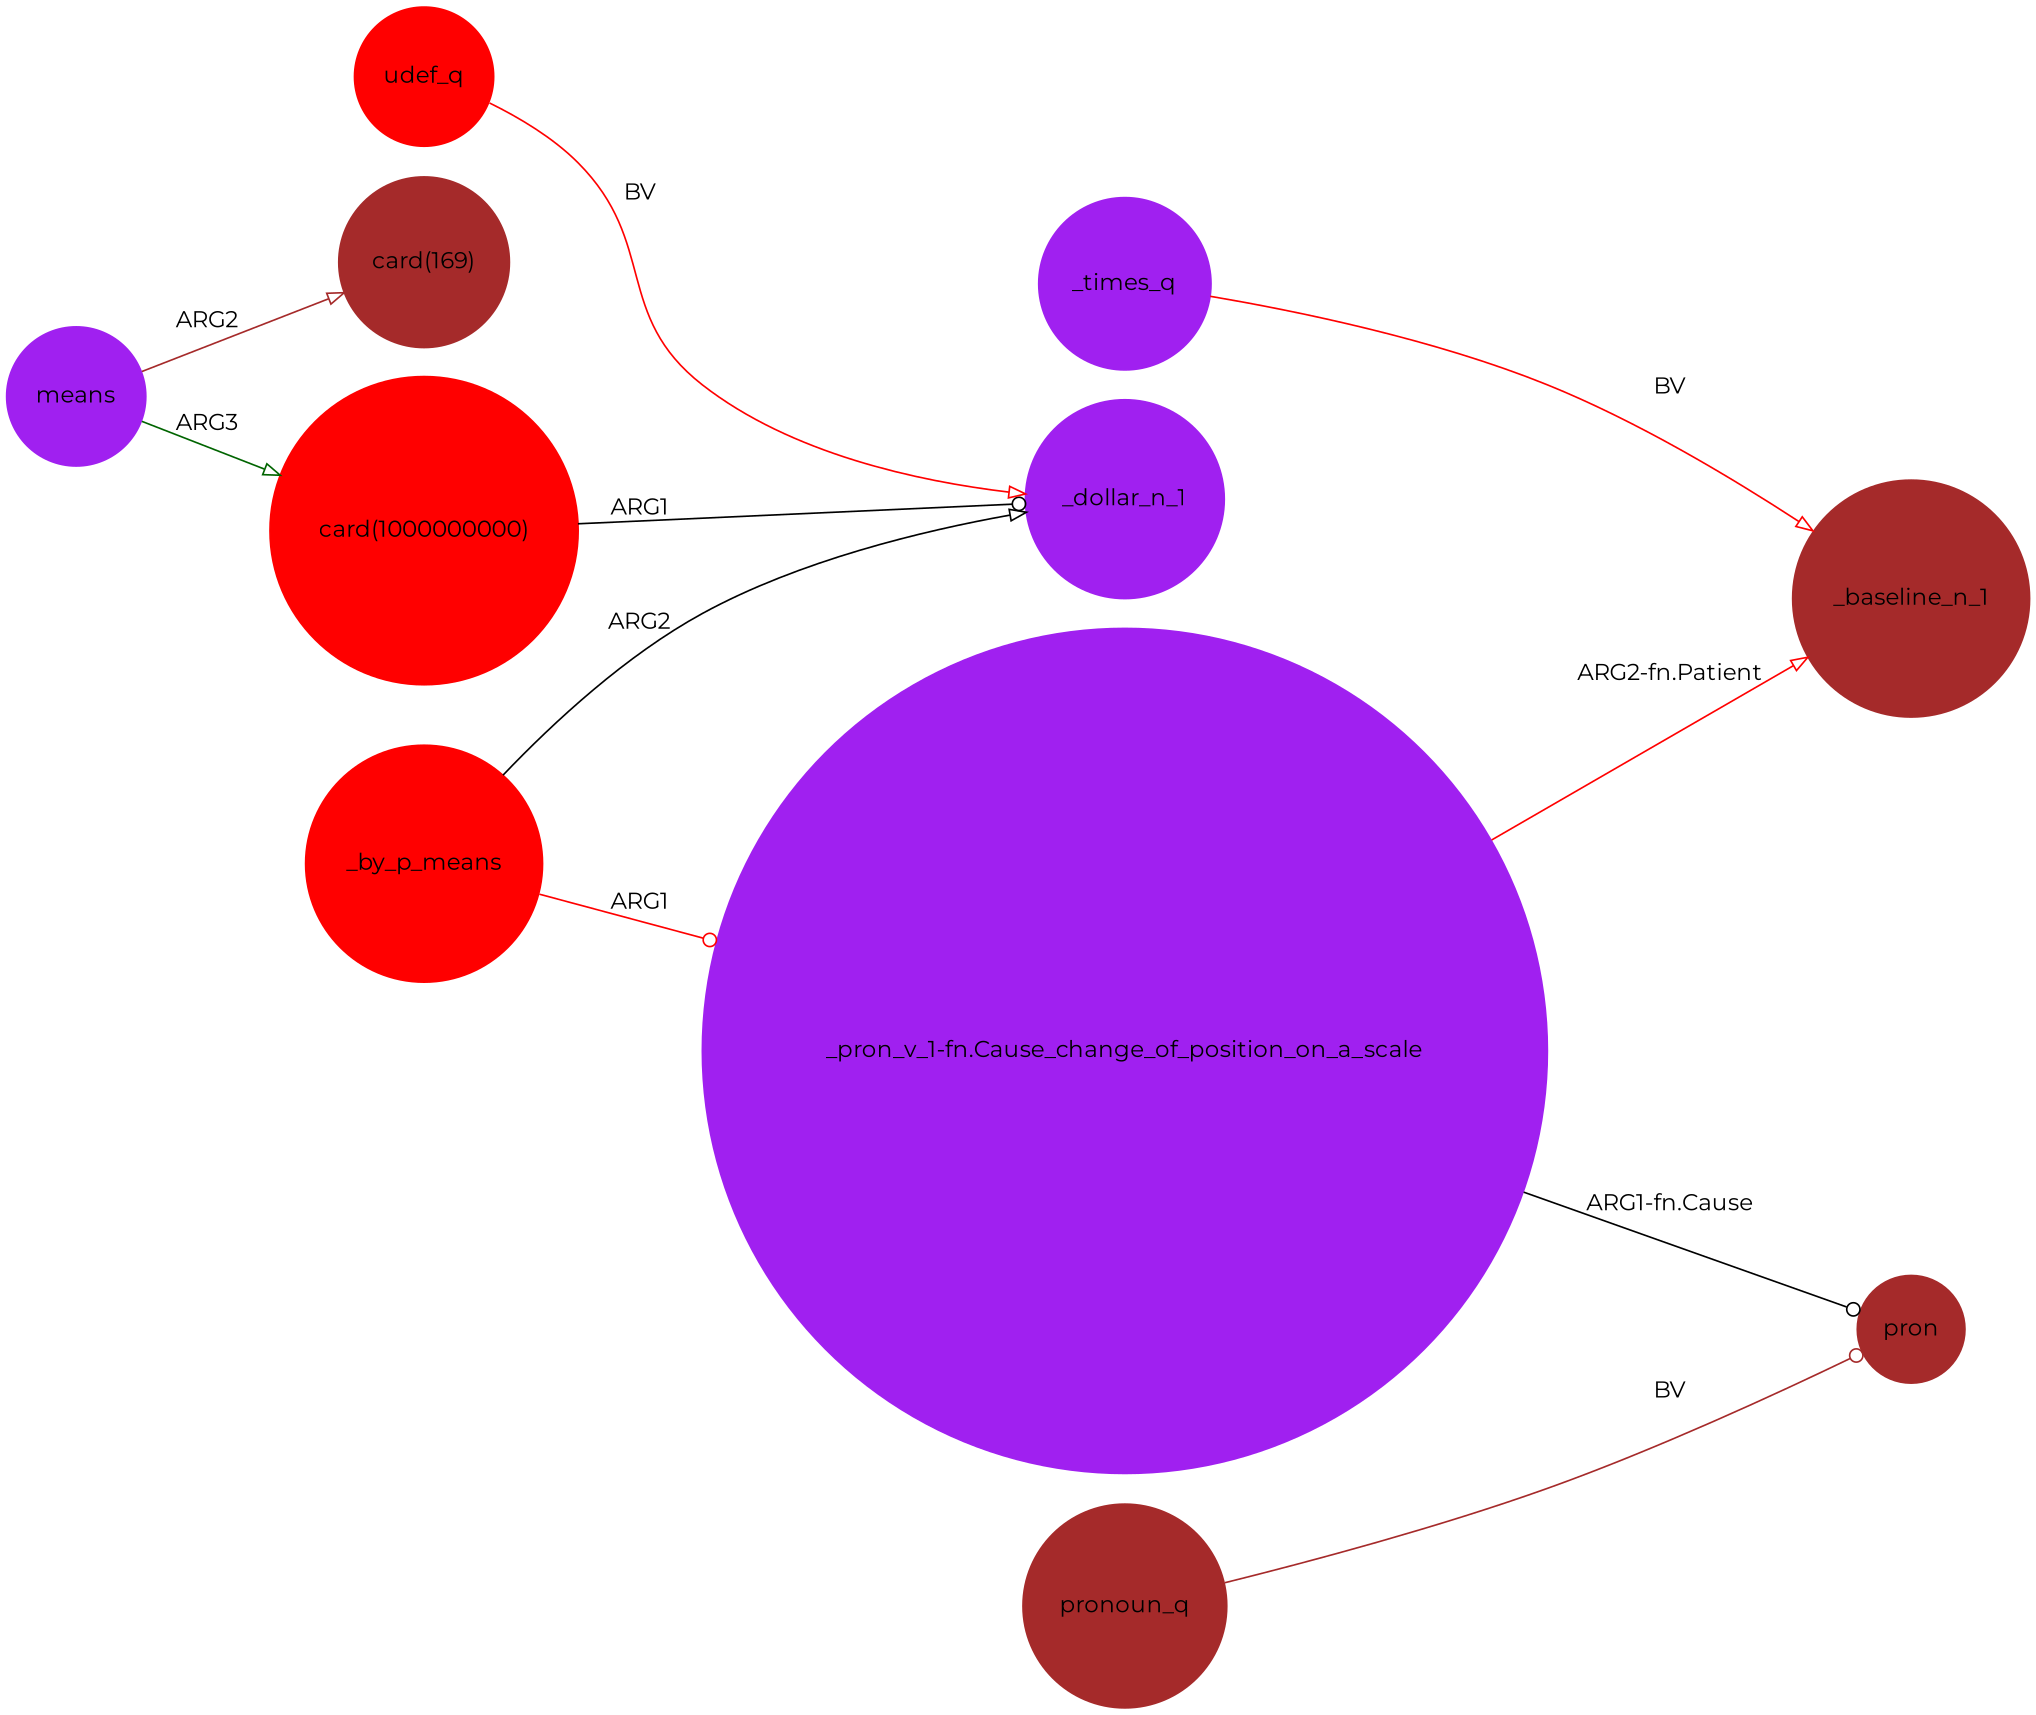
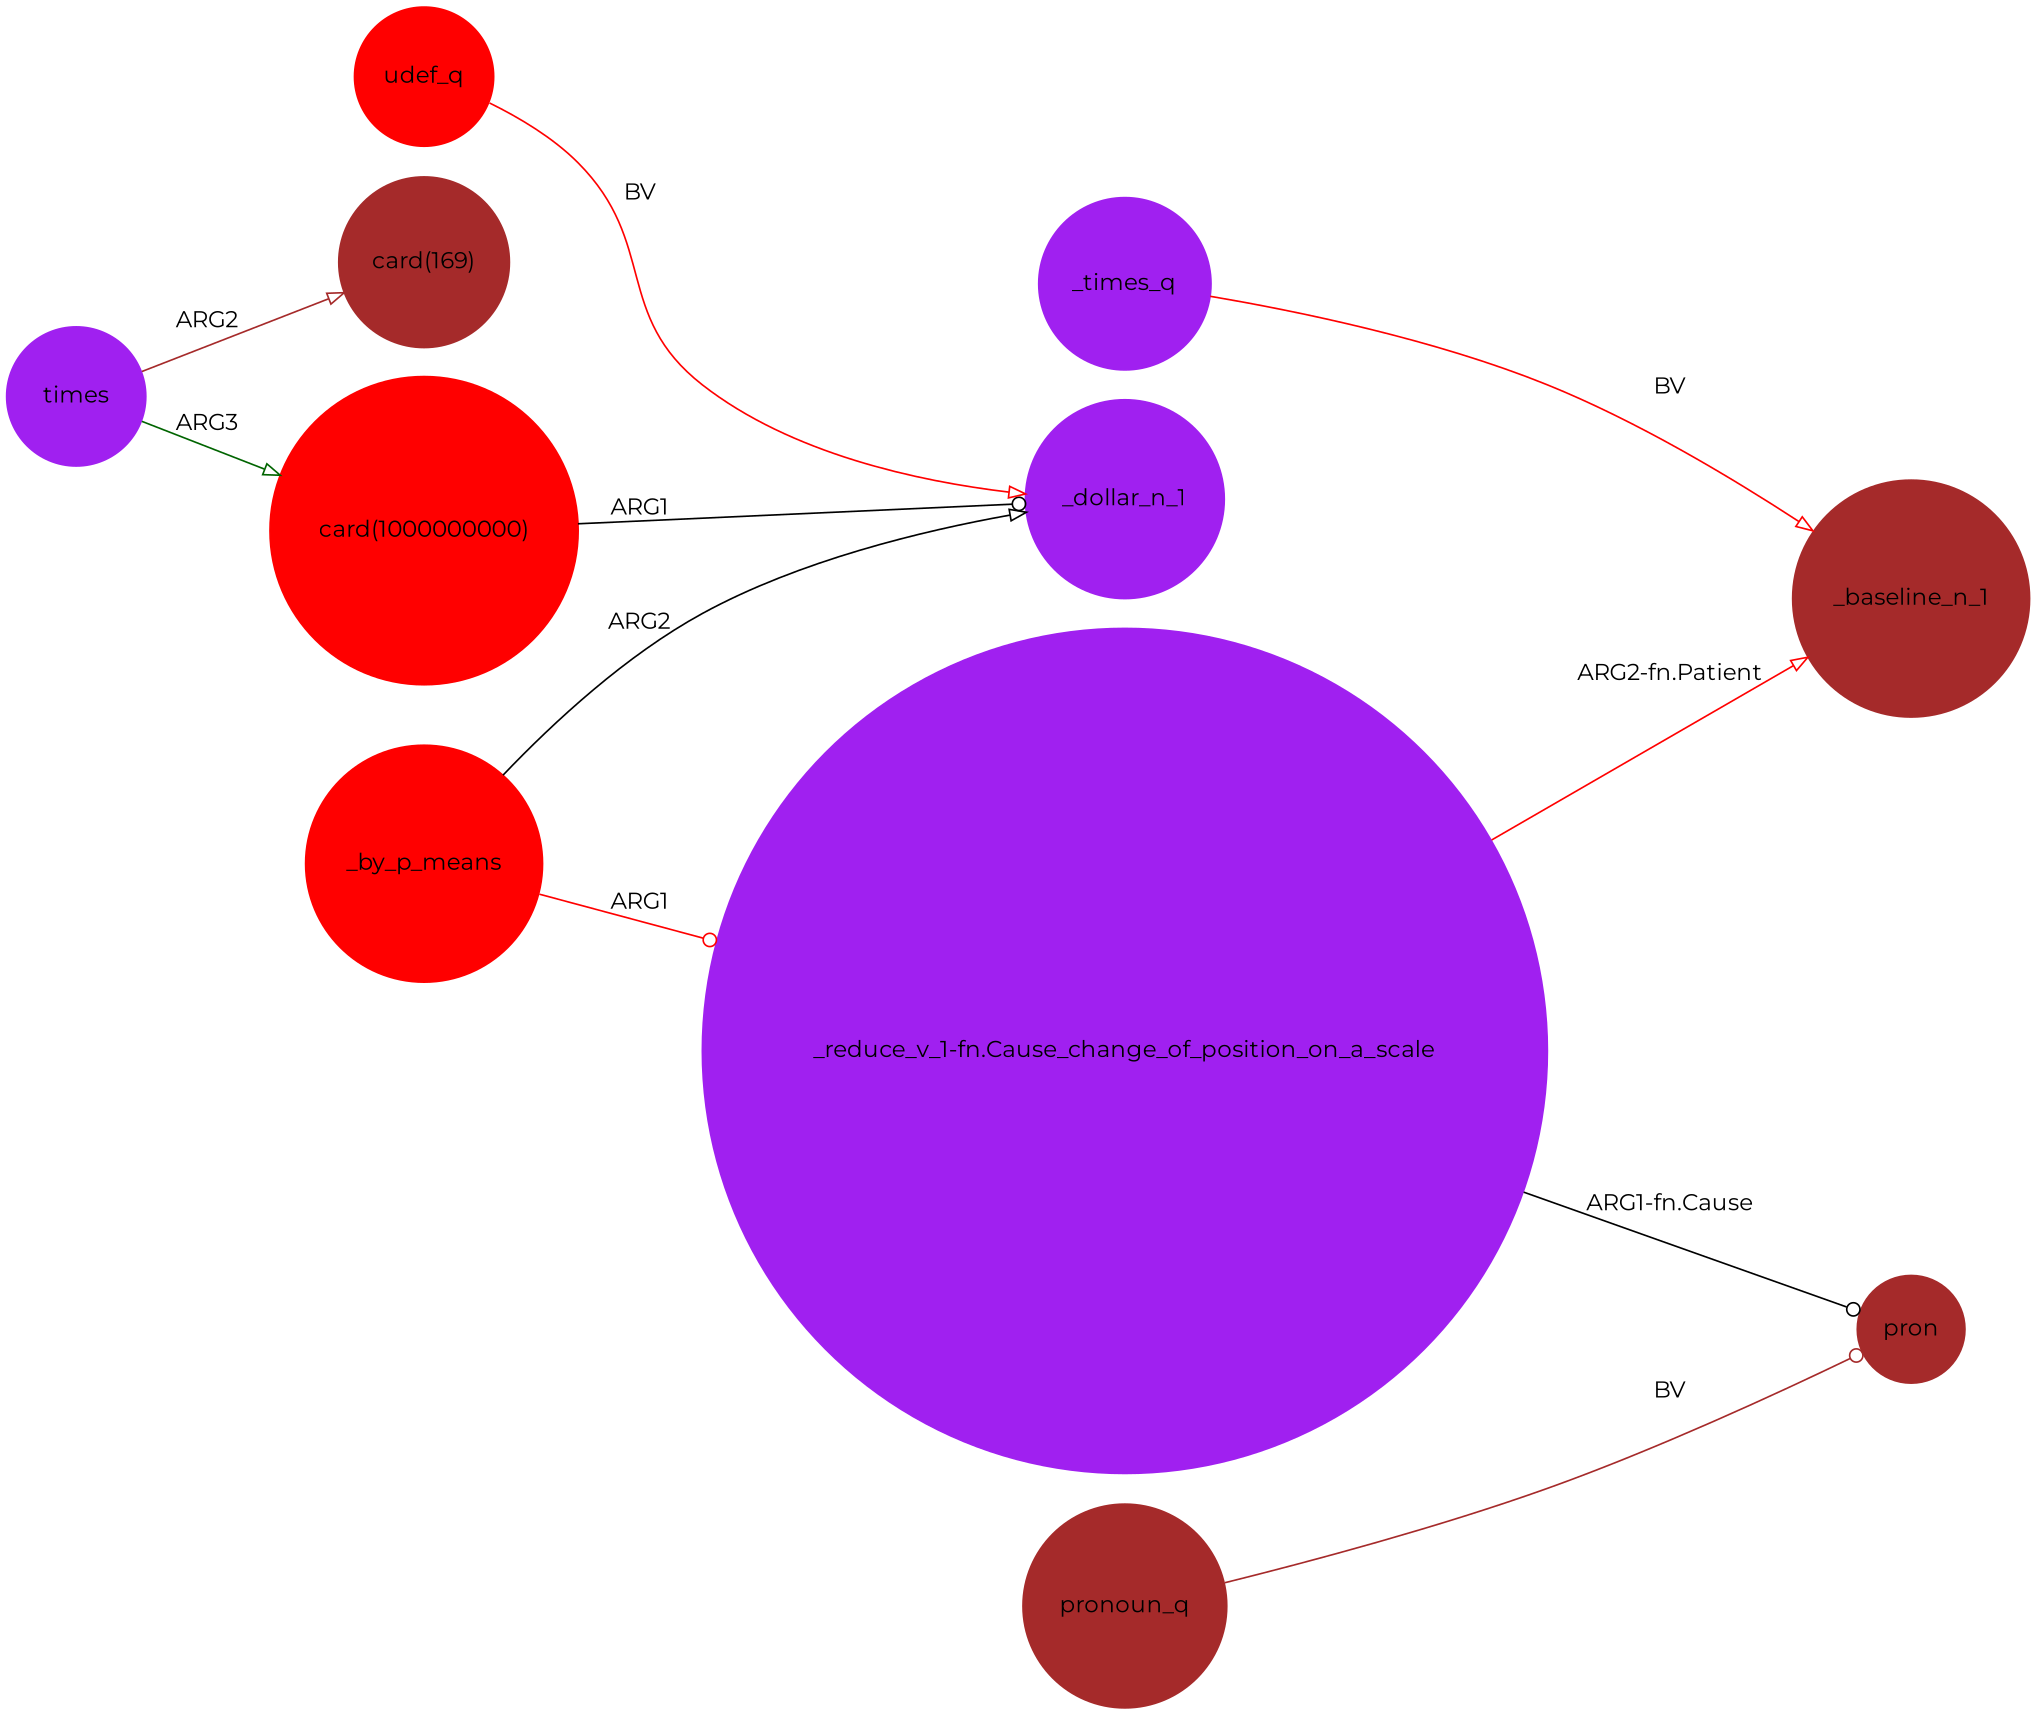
(76, 396) -> (76, 396)
(1125, 1051) -> (1125, 1051)
